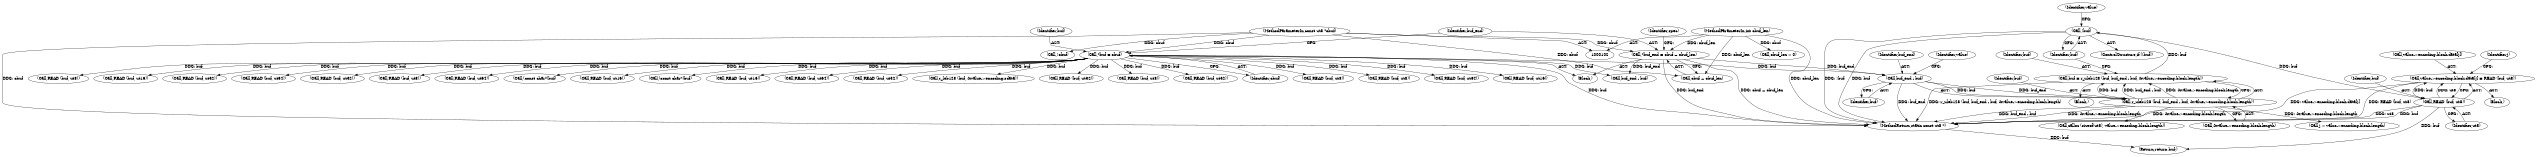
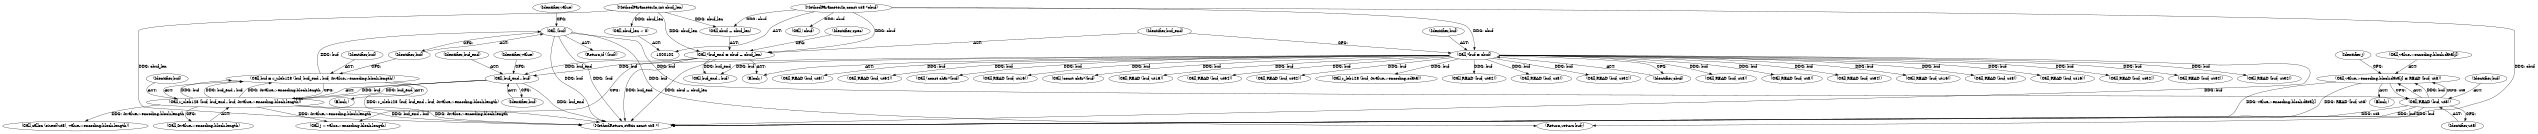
(1656, 37) -> (648, 42)
(1771, 43) -> (649, 19)
(2127, 55) -> (601, 55)
(1688, 66) -> (537, 111)
(2039, 138) -> (1039, 121)
